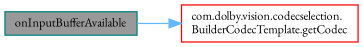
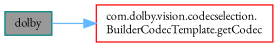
(71, 23) -> (28, 23)
